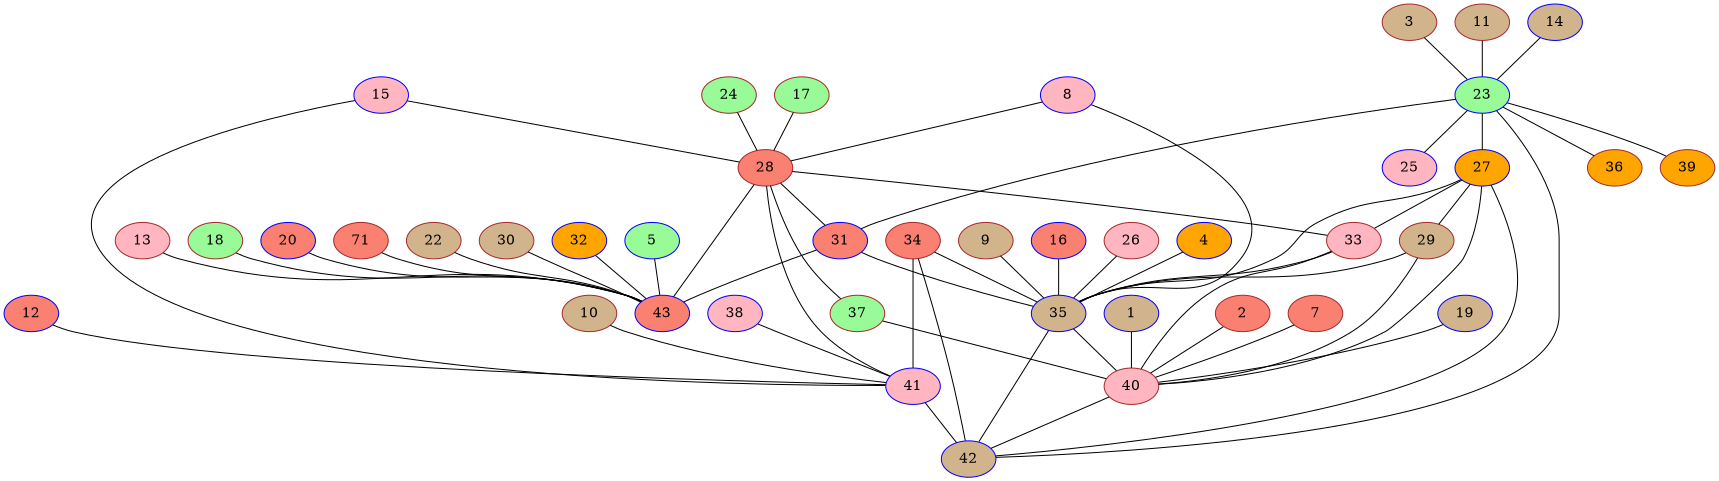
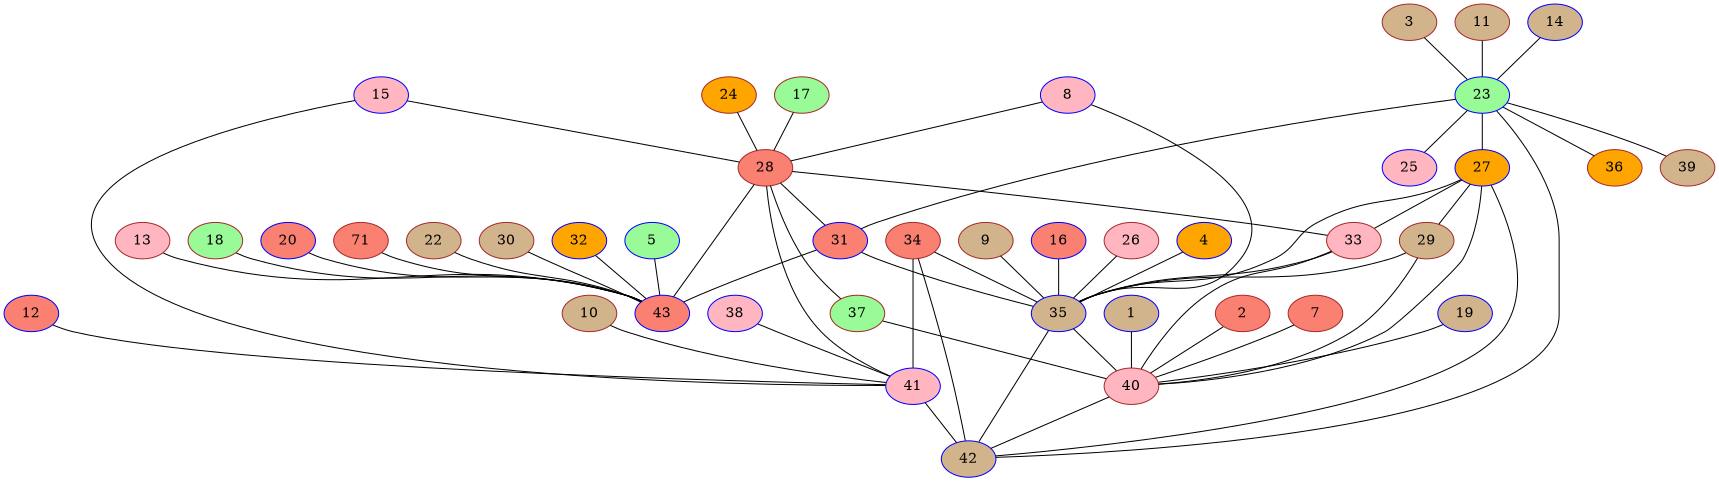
(729, 95) -> (729, 95)
(1688, 168) -> (1688, 168)
